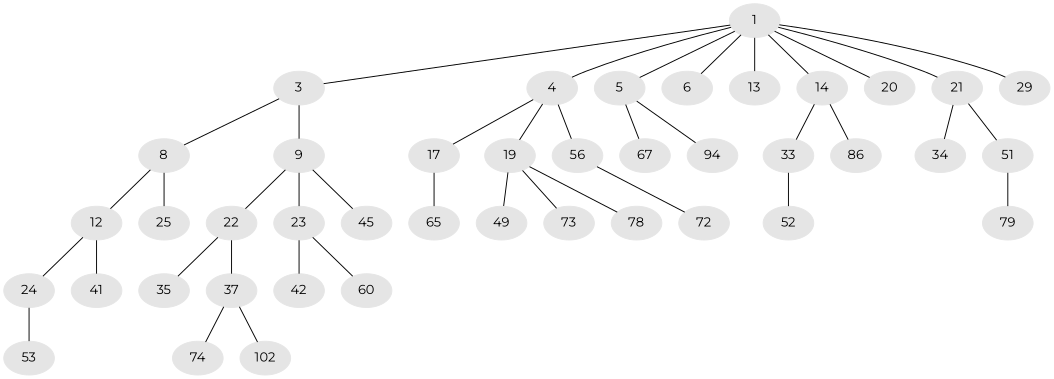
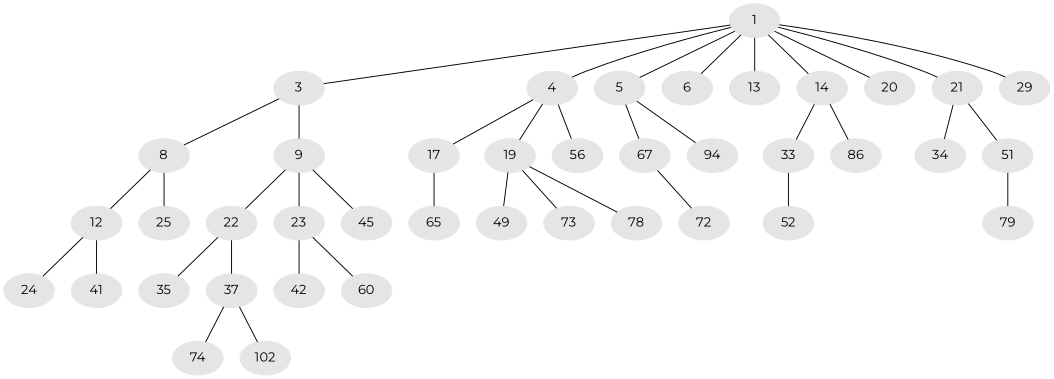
(641, 189) -> (675, 189)
(29, 358) -> none
